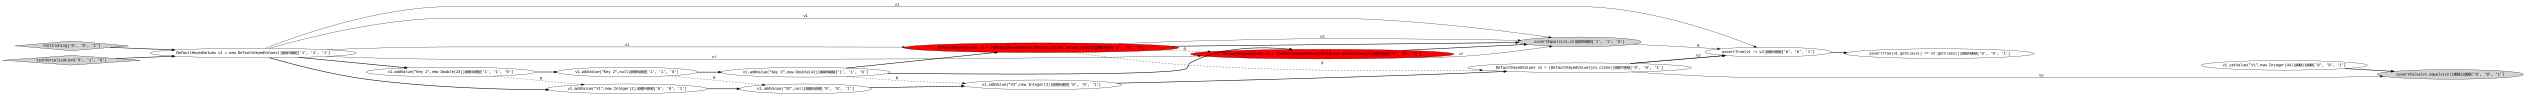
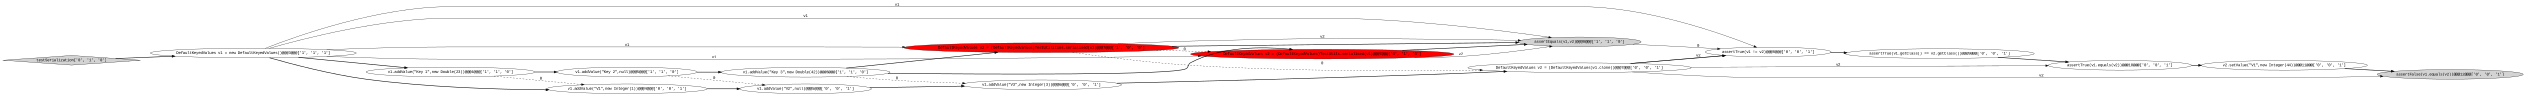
(72, 46) -> none
none -> (2120, 65)
